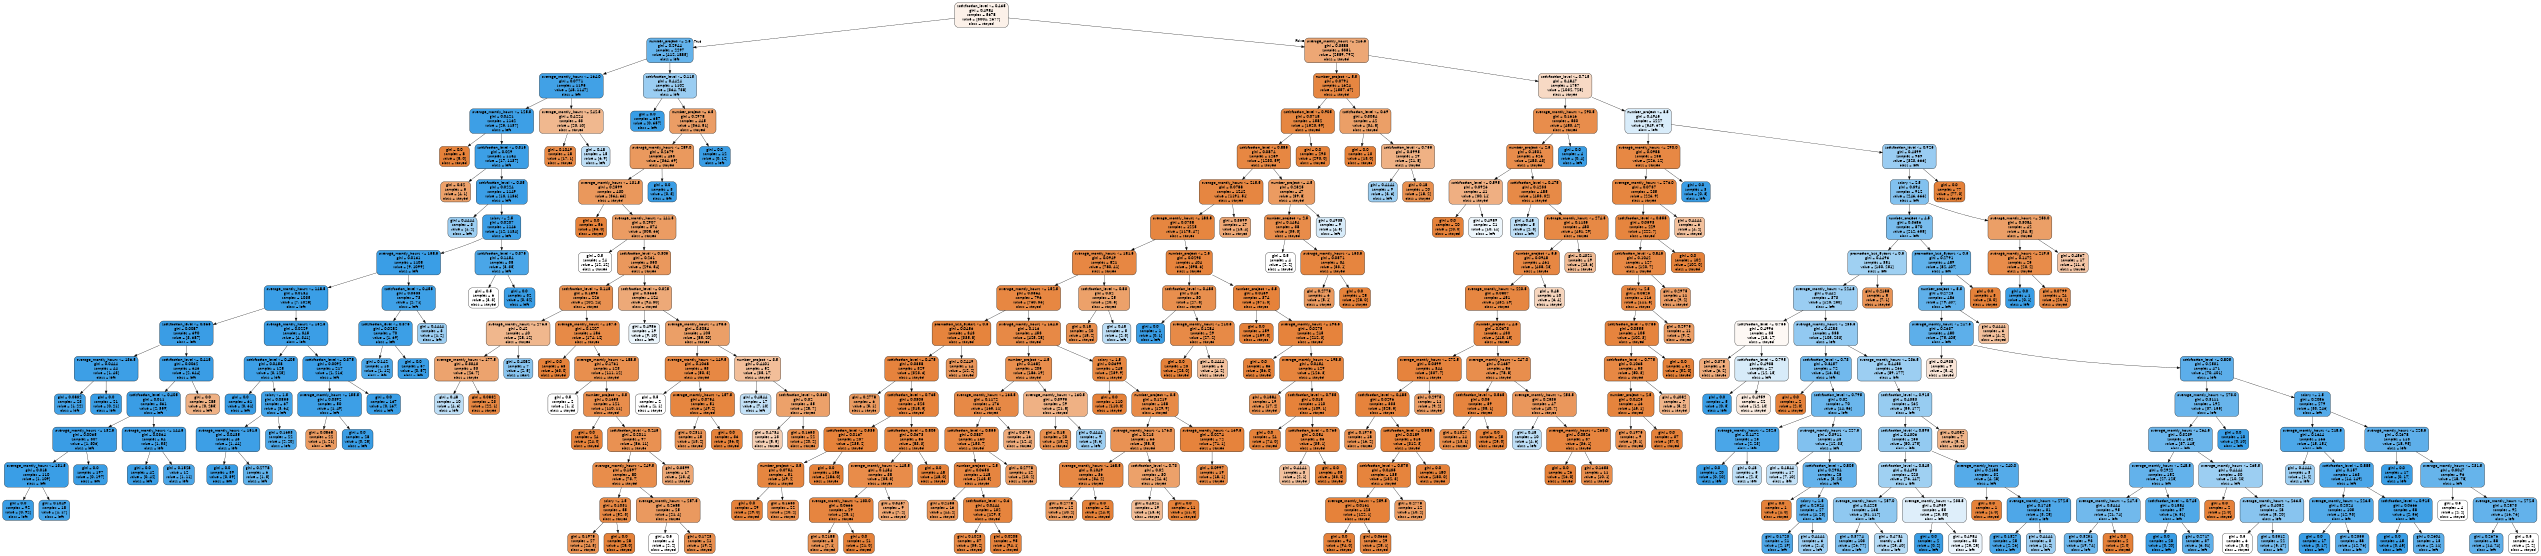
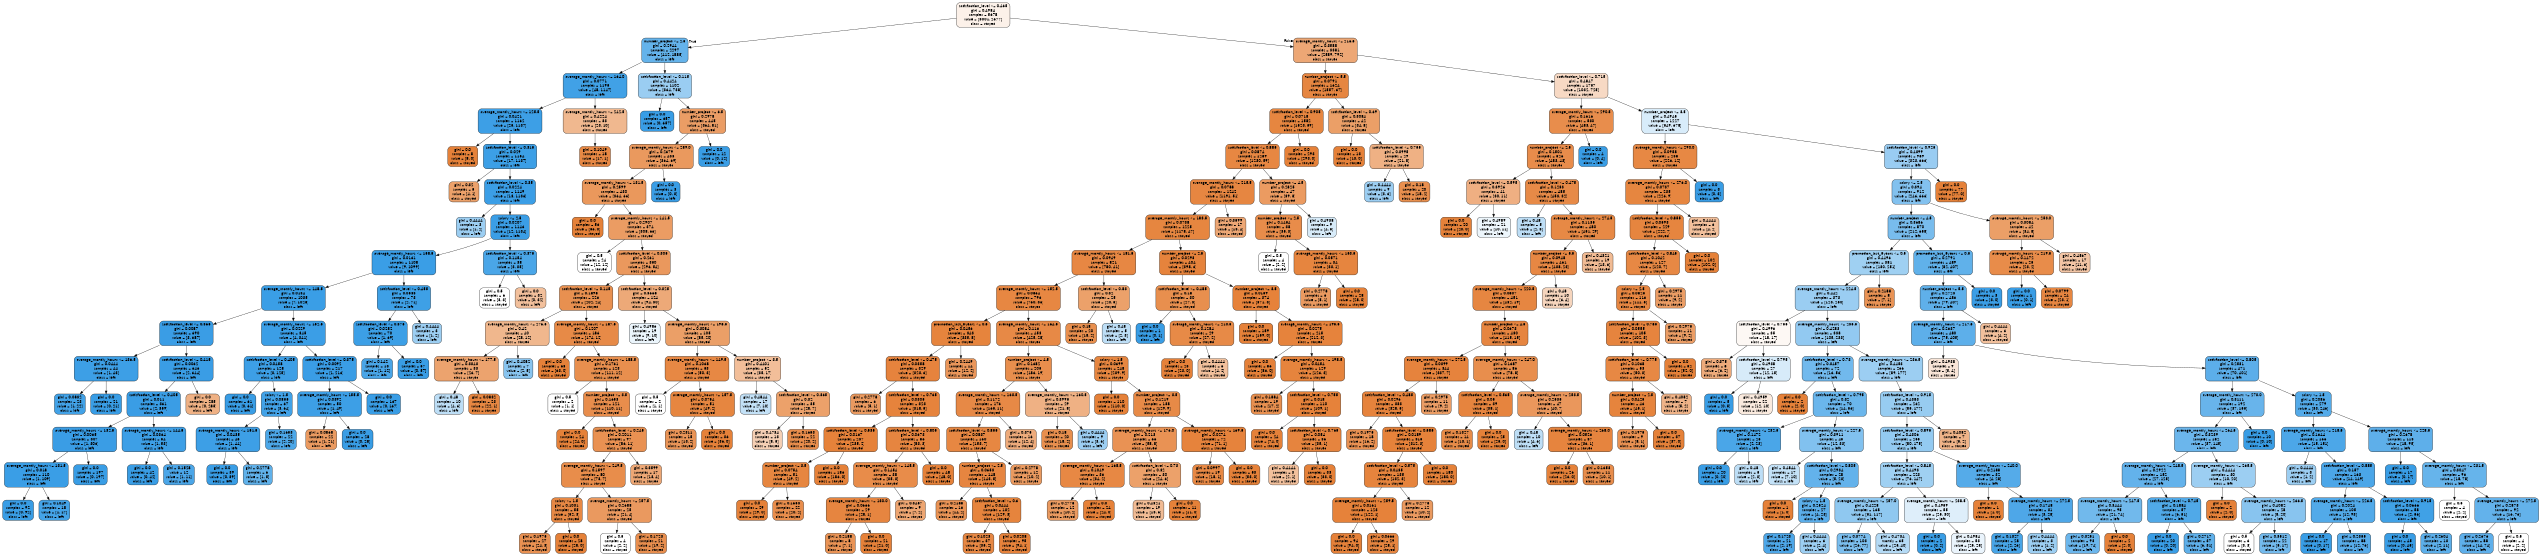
(596, 156) -> none
(520, 298) -> (531, 298)
(1985, 298) -> (1987, 298)
(518, 369) -> (518, 369)
none -> (1244, 475)
